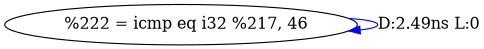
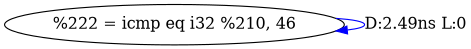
(181, 25) -> (174, 25)
